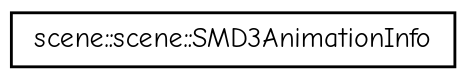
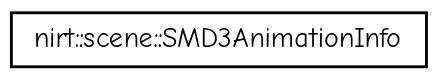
(233, 40) -> (219, 40)
